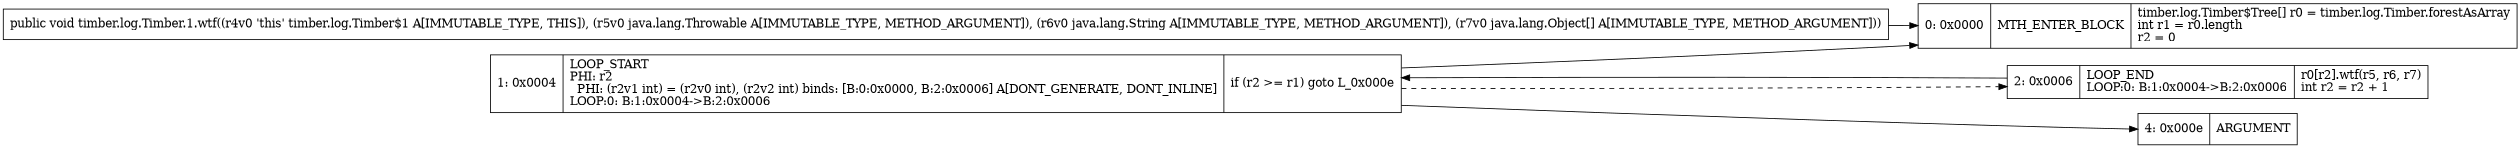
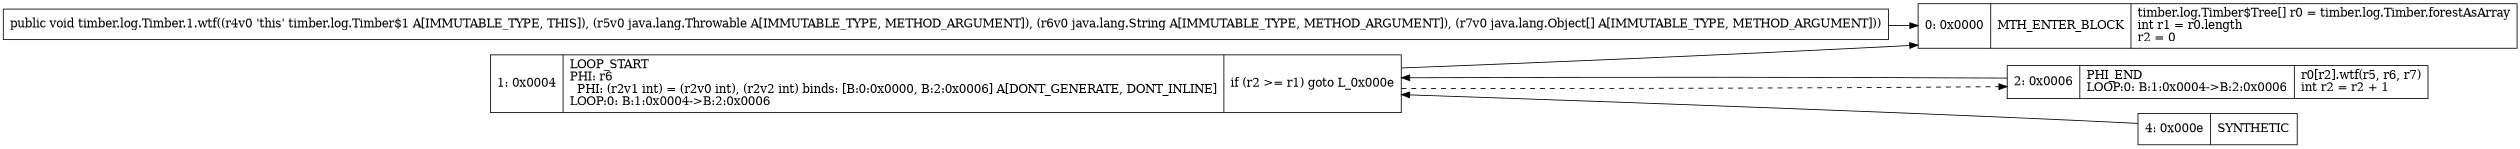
(2120, 75) -> (2114, 75)
(593, 77) -> (593, 77)
(1765, 118) -> (1774, 108)
(2253, 129) -> (2253, 129)
